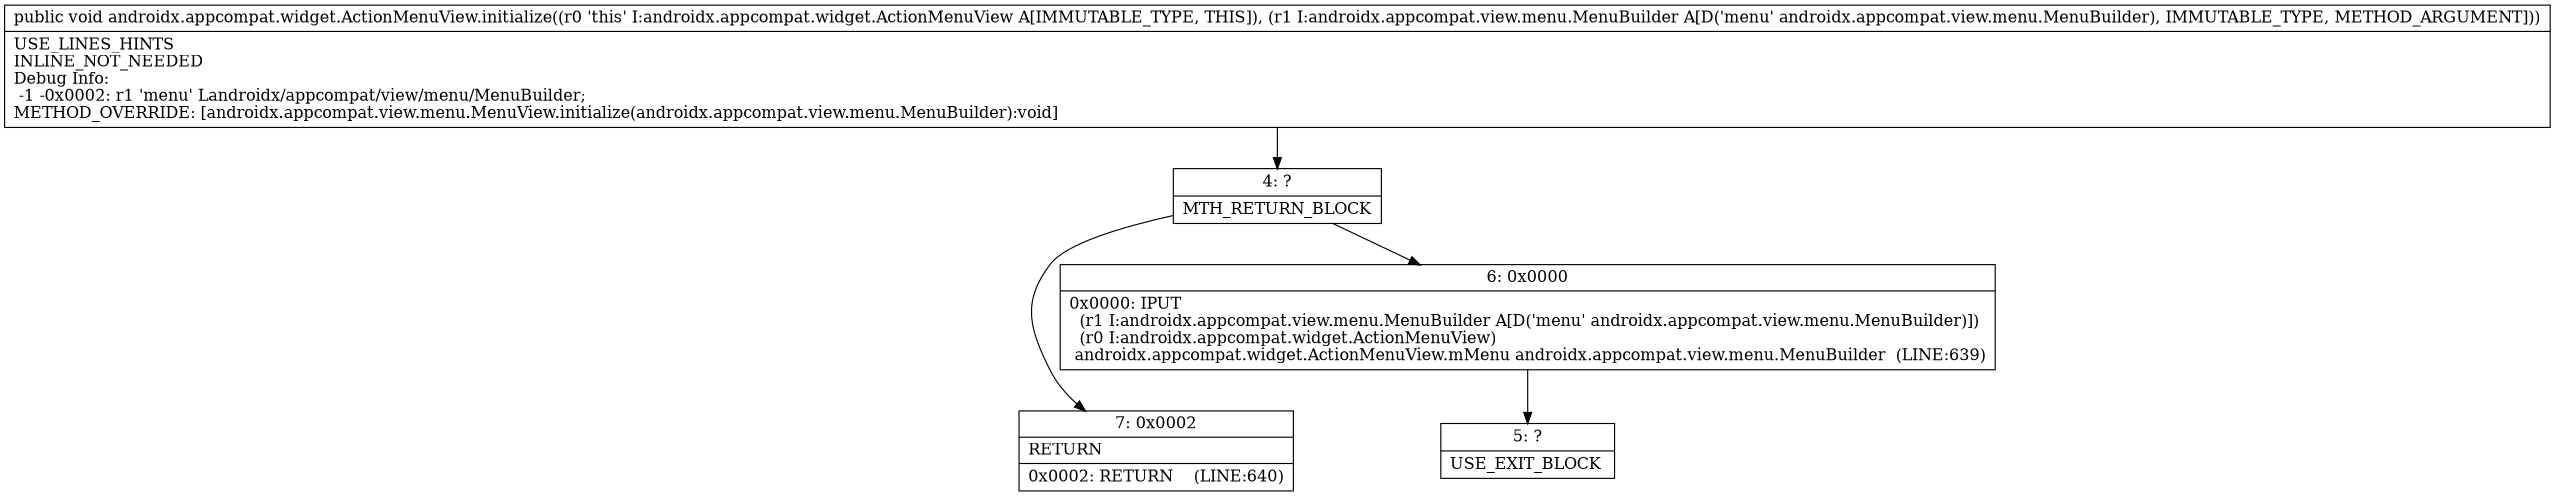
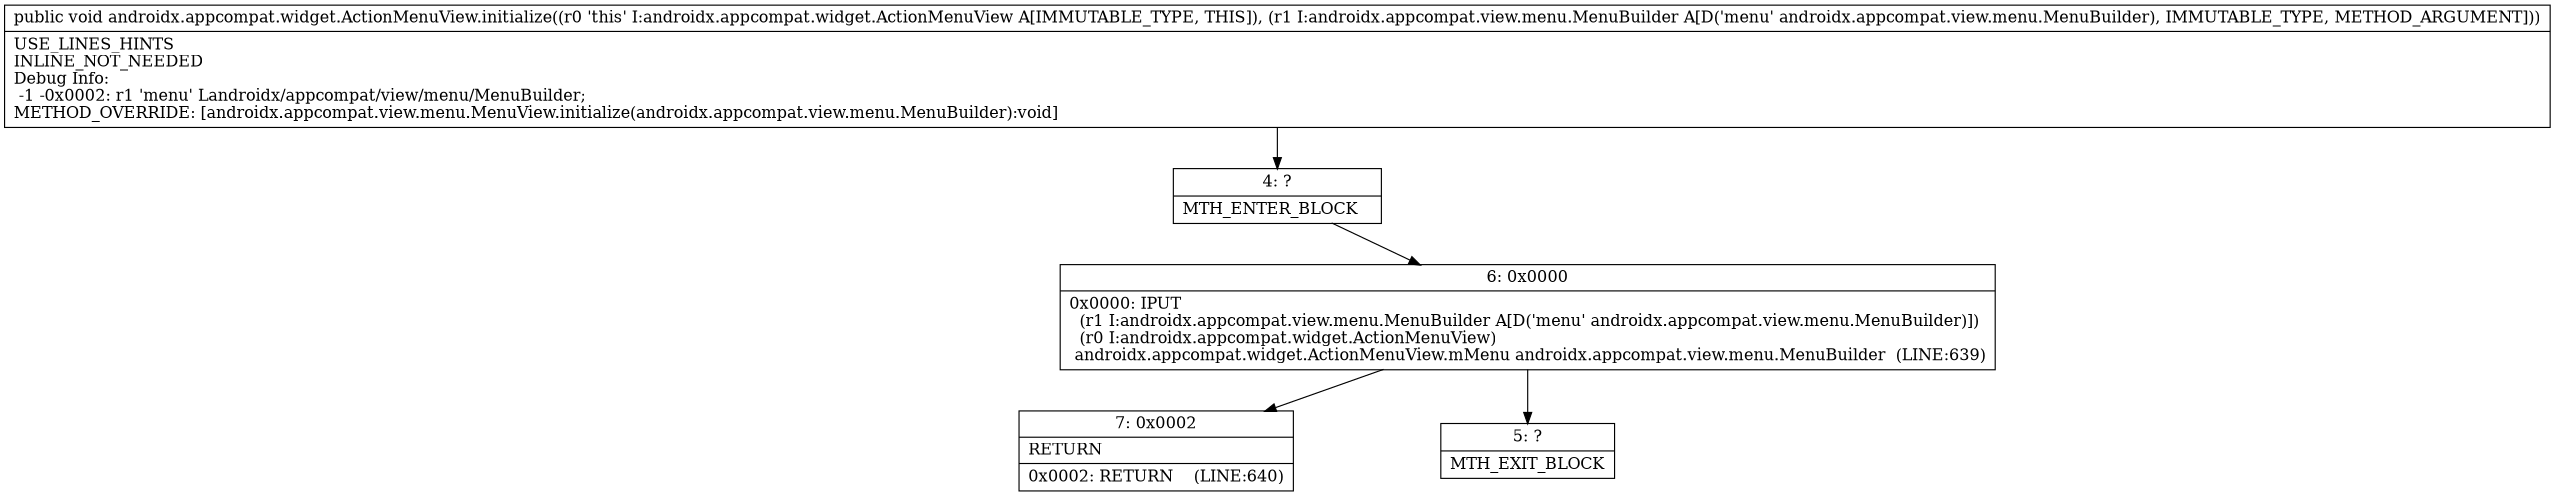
(1277, 209) -> (1271, 209)
(1044, 274) -> (1330, 388)
(1526, 464) -> (1528, 464)
